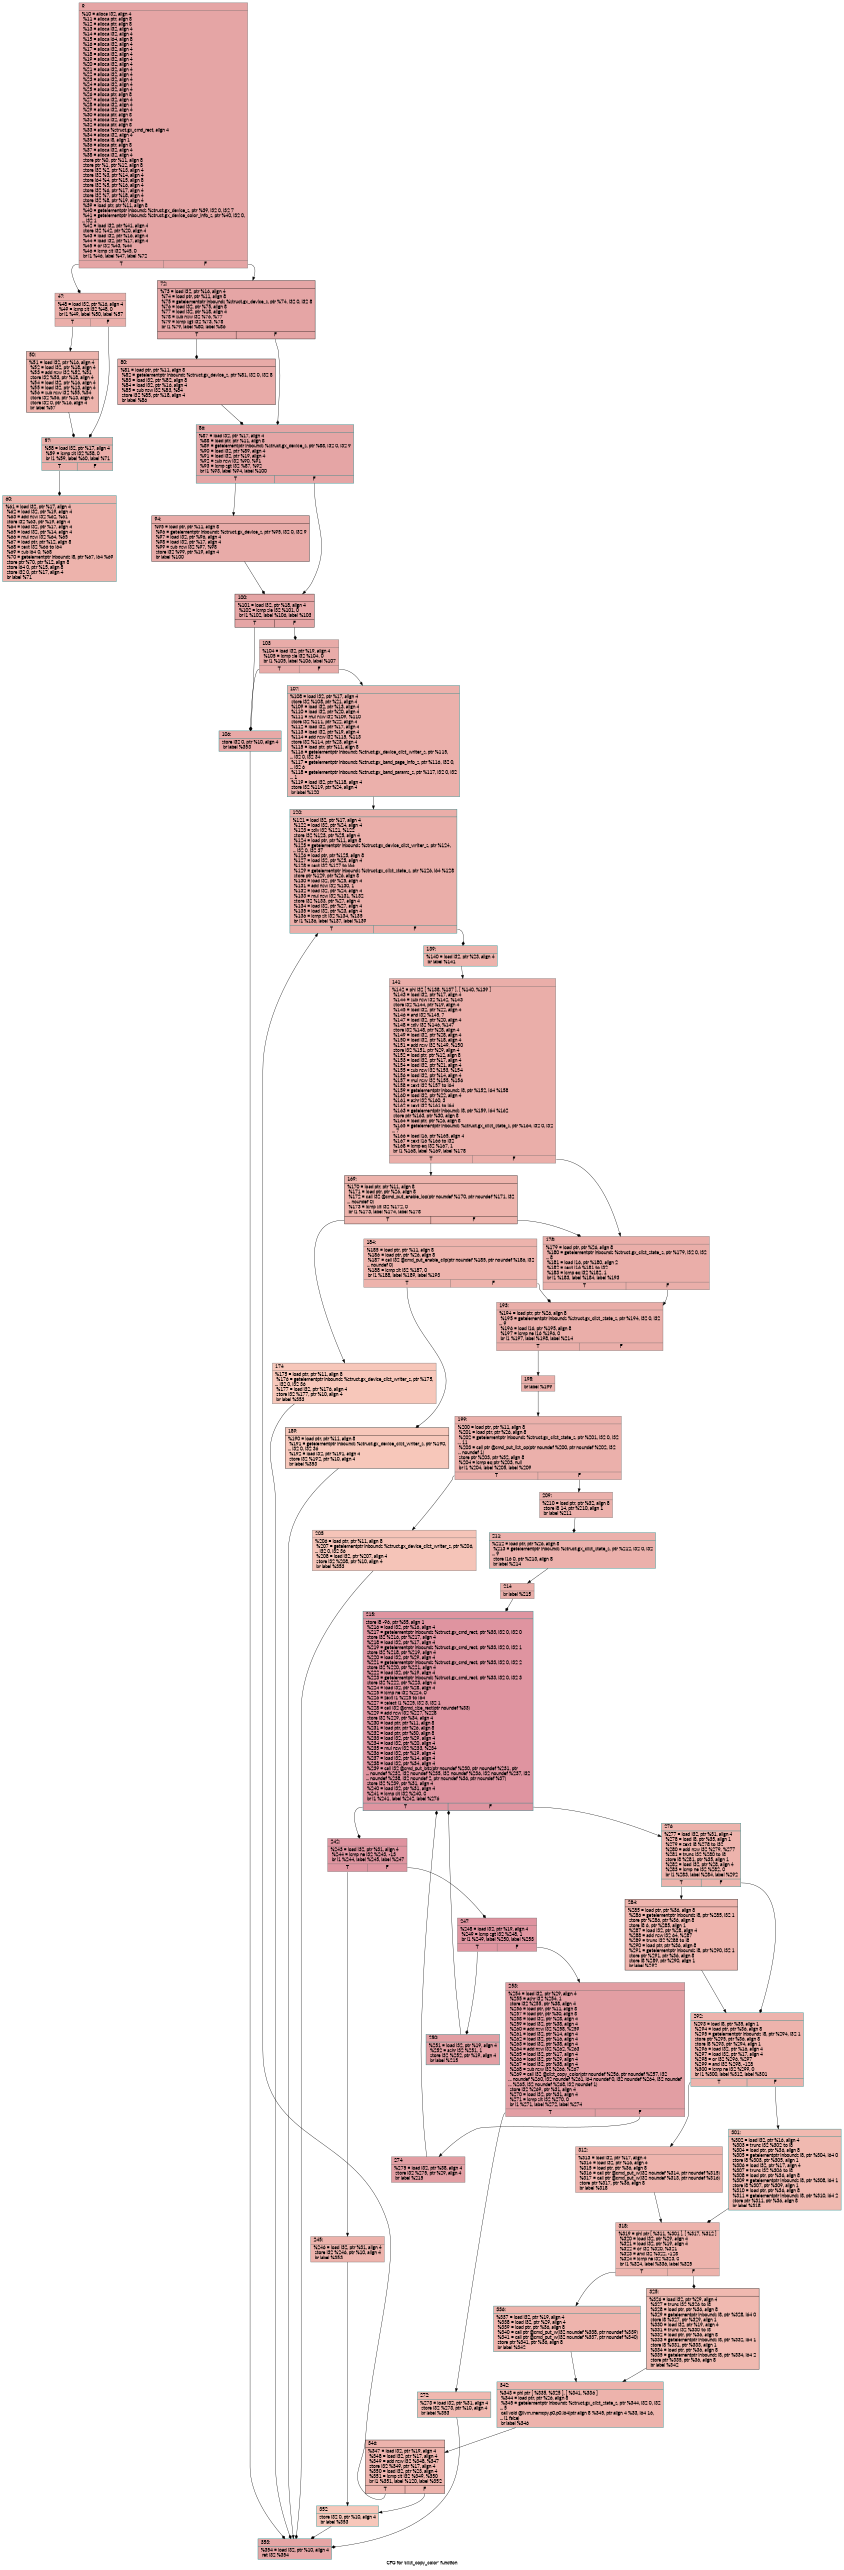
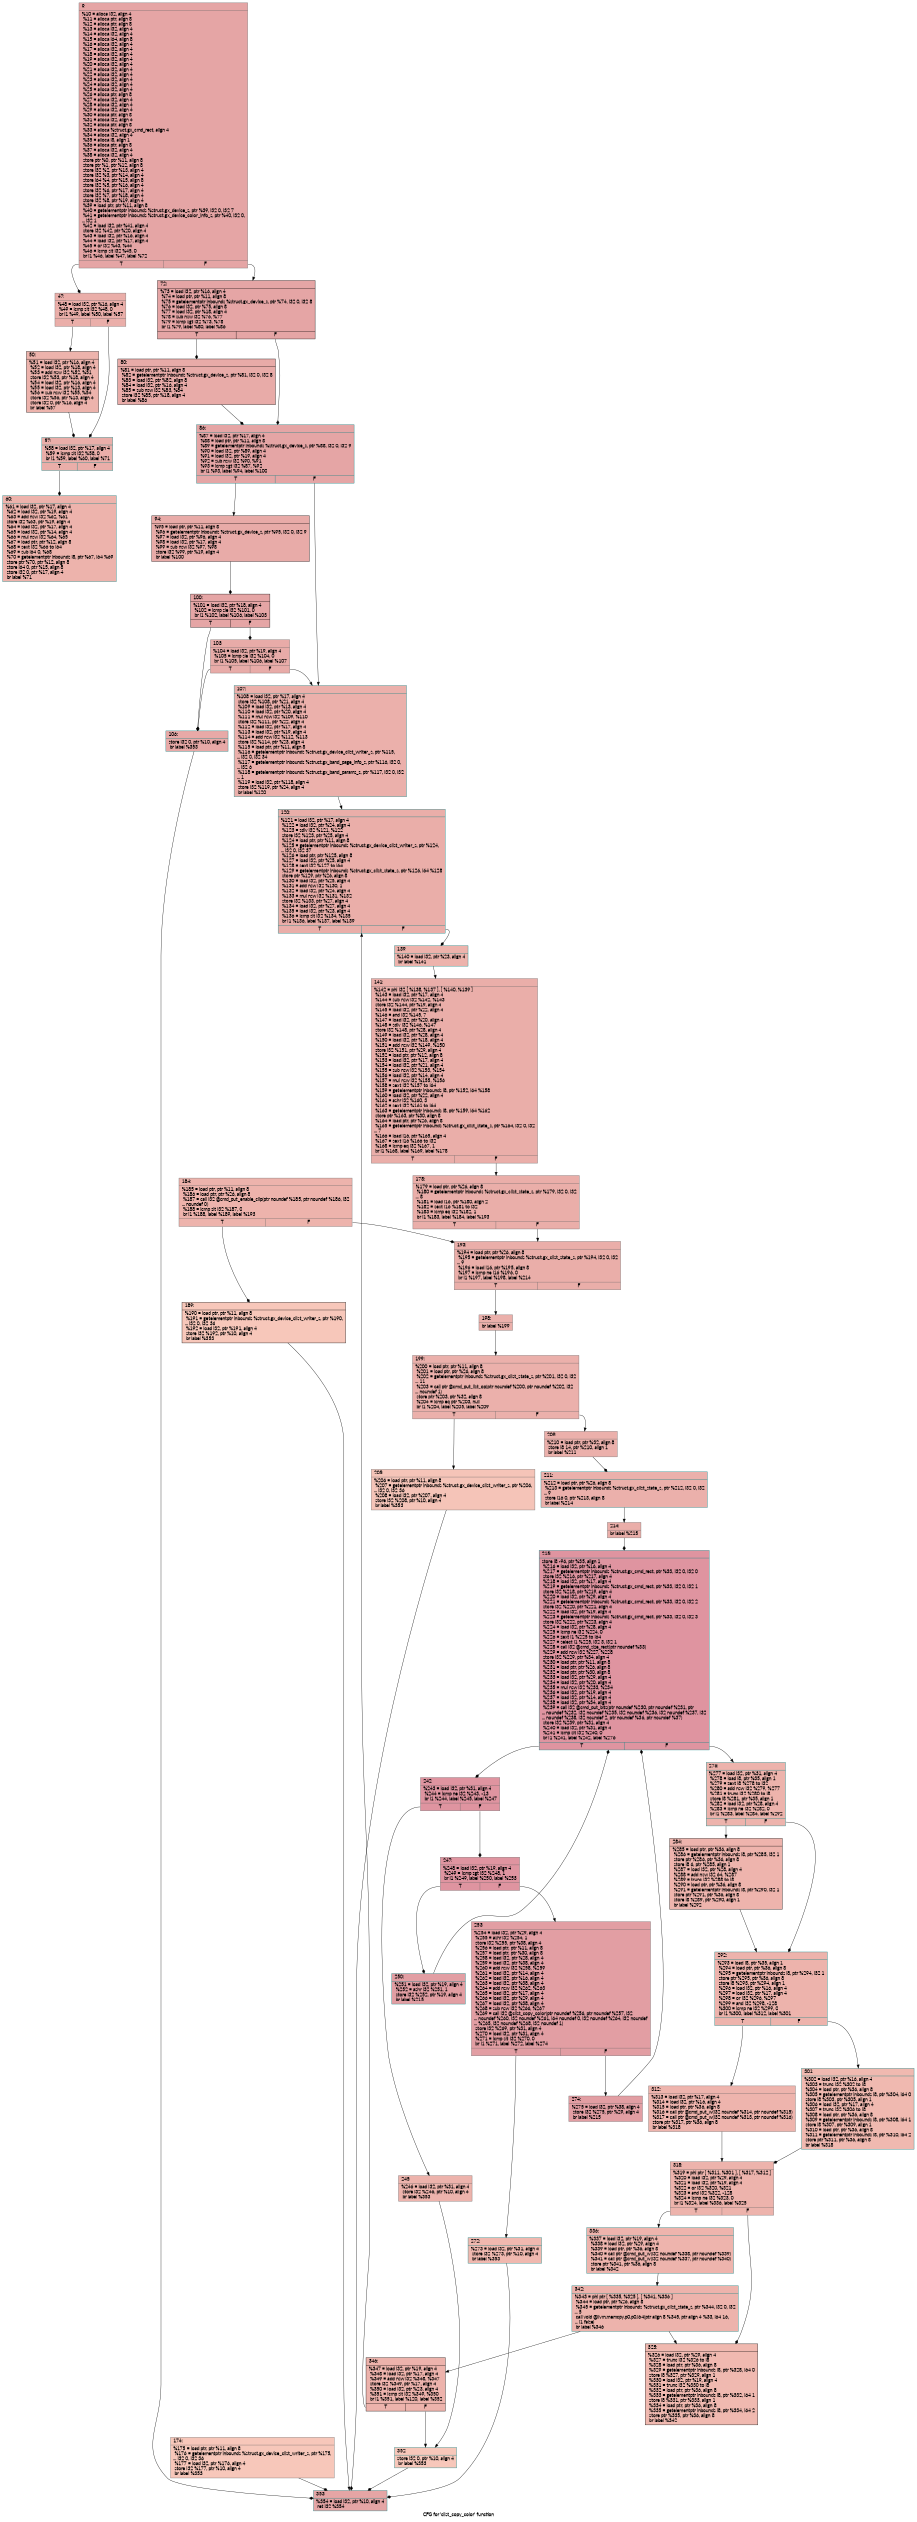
(321, 539) -> (316, 583)
(325, 737) -> (272, 737)
(431, 1200) -> none
(636, 2374) -> (672, 2336)
